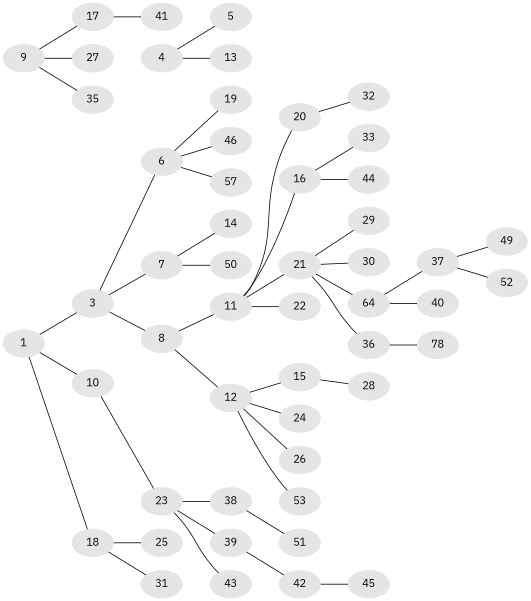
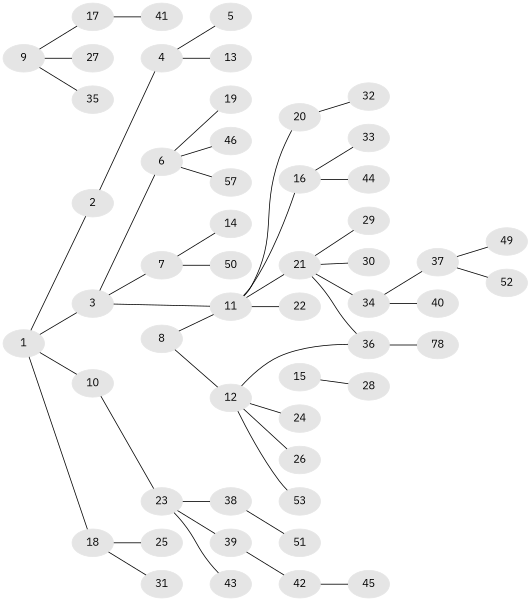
none -> (93, 203)
(369, 304) -> (369, 304)
(127, 321) -> (162, 305)
(265, 388) -> (290, 353)
